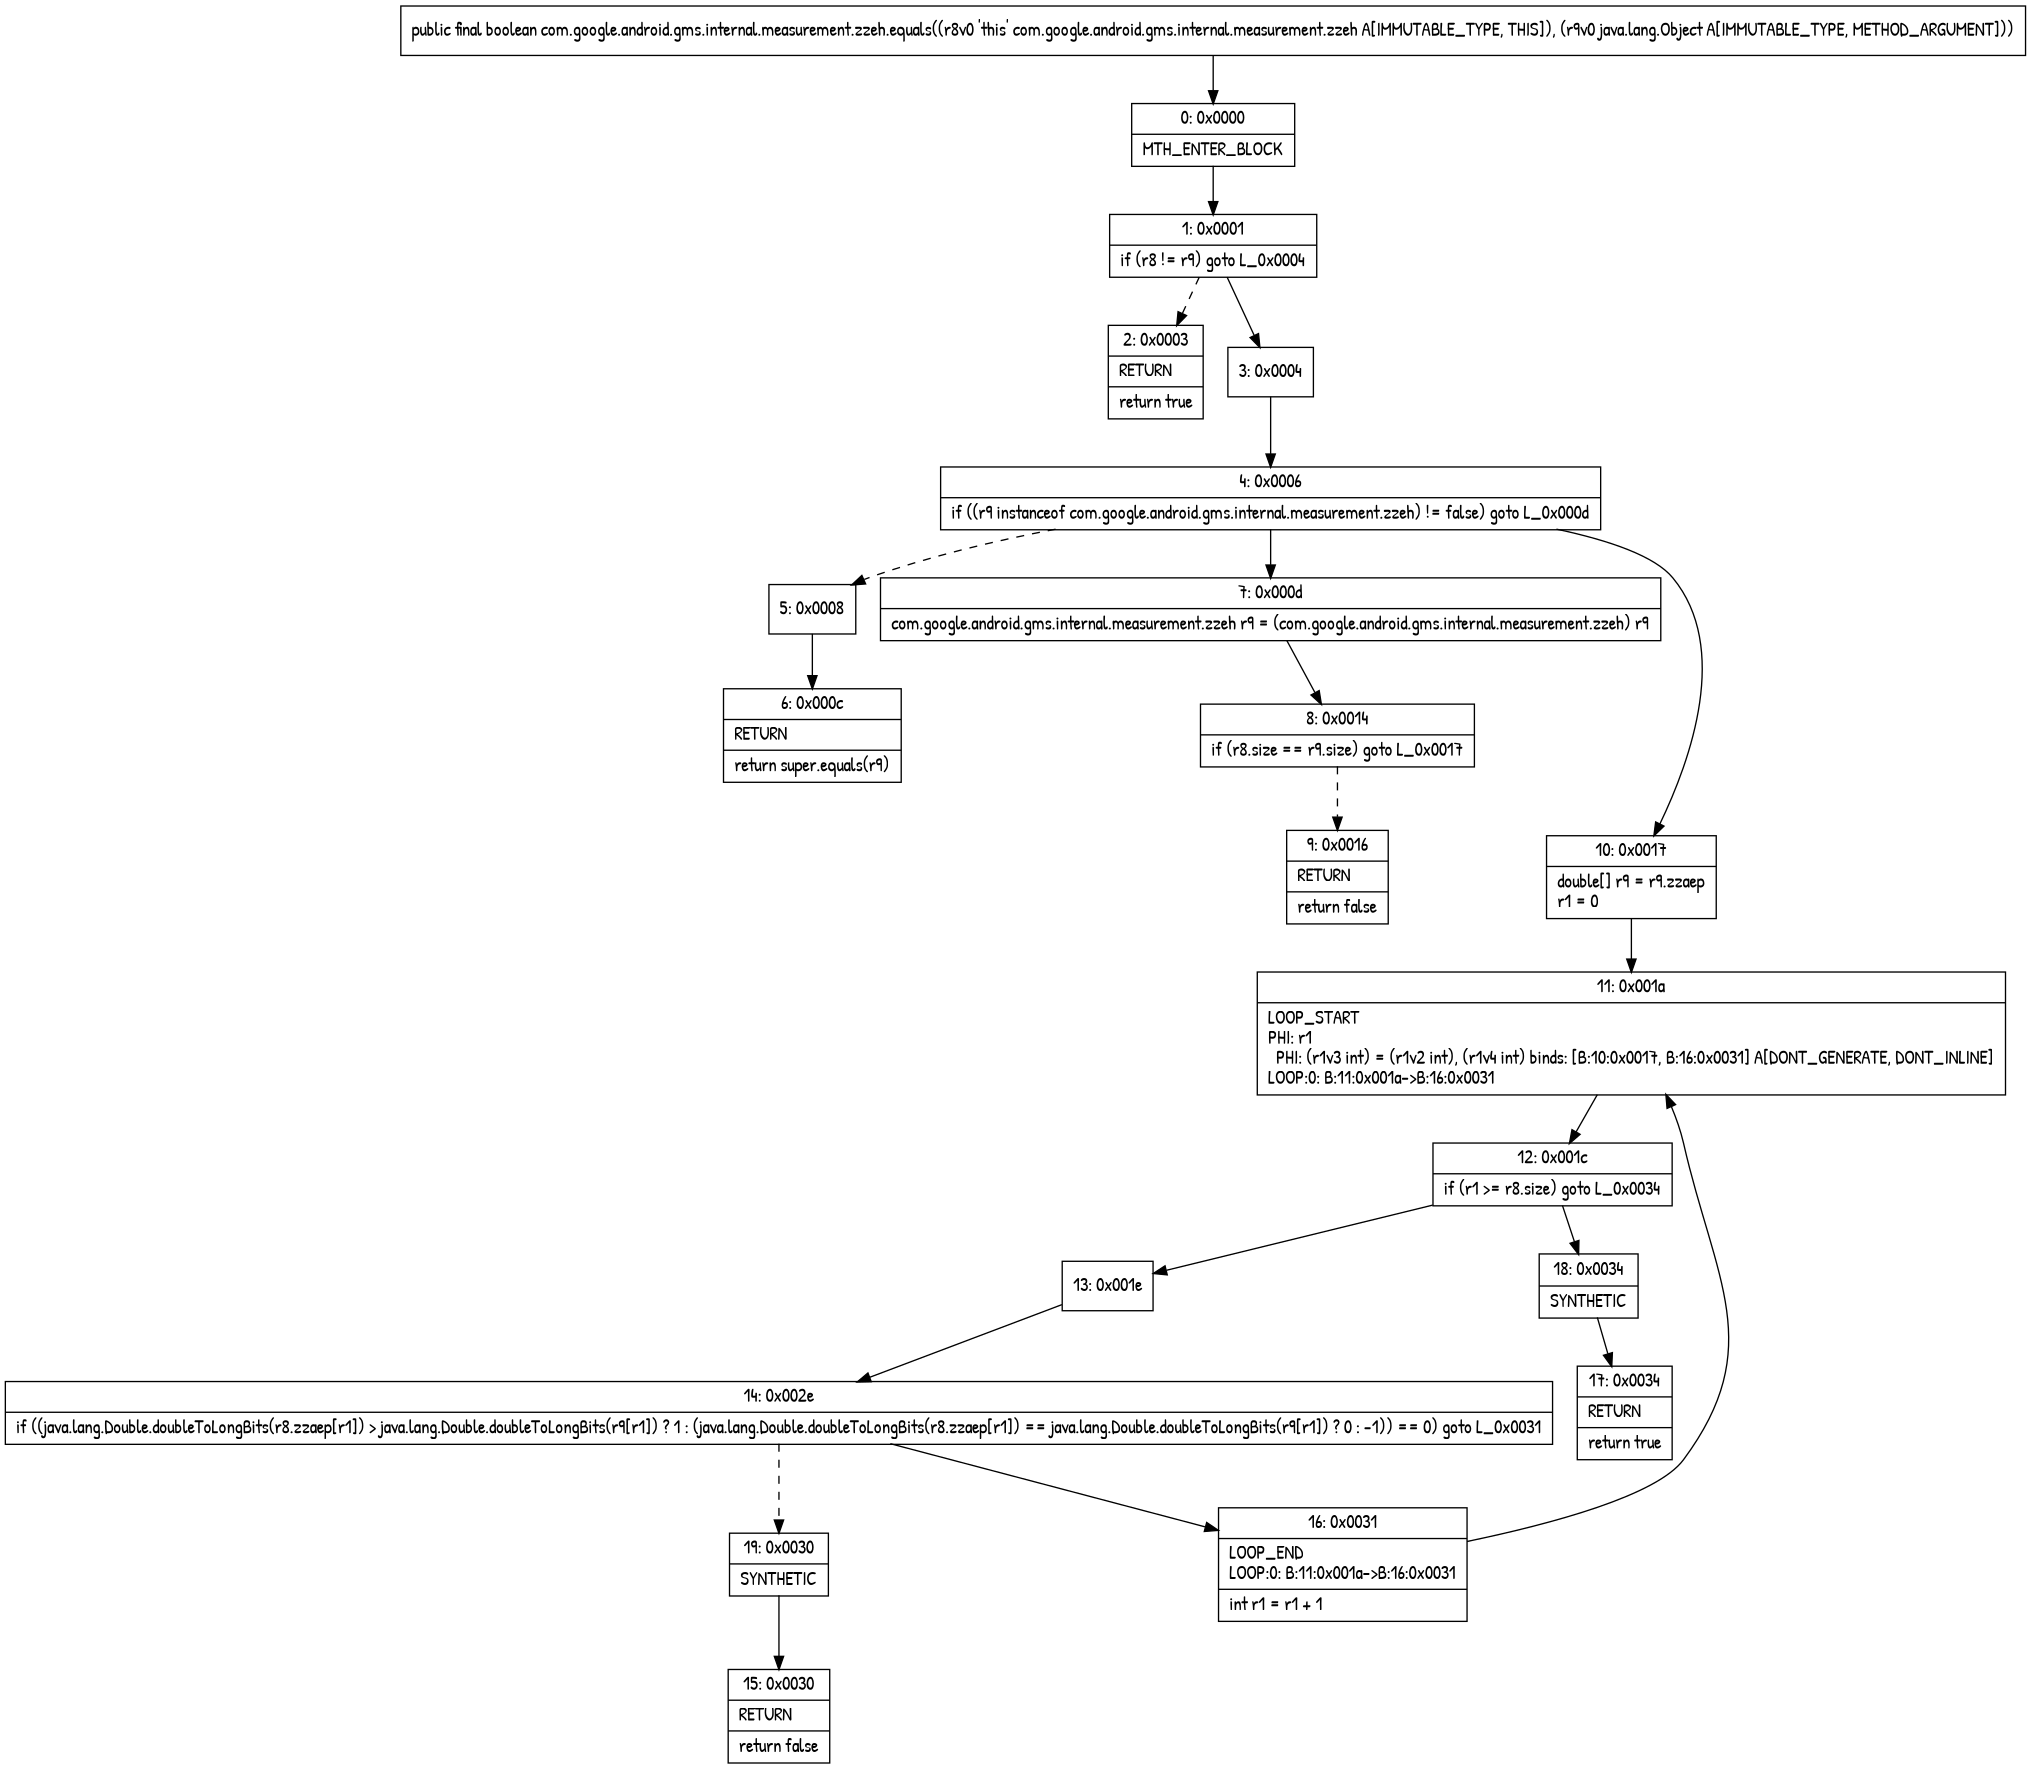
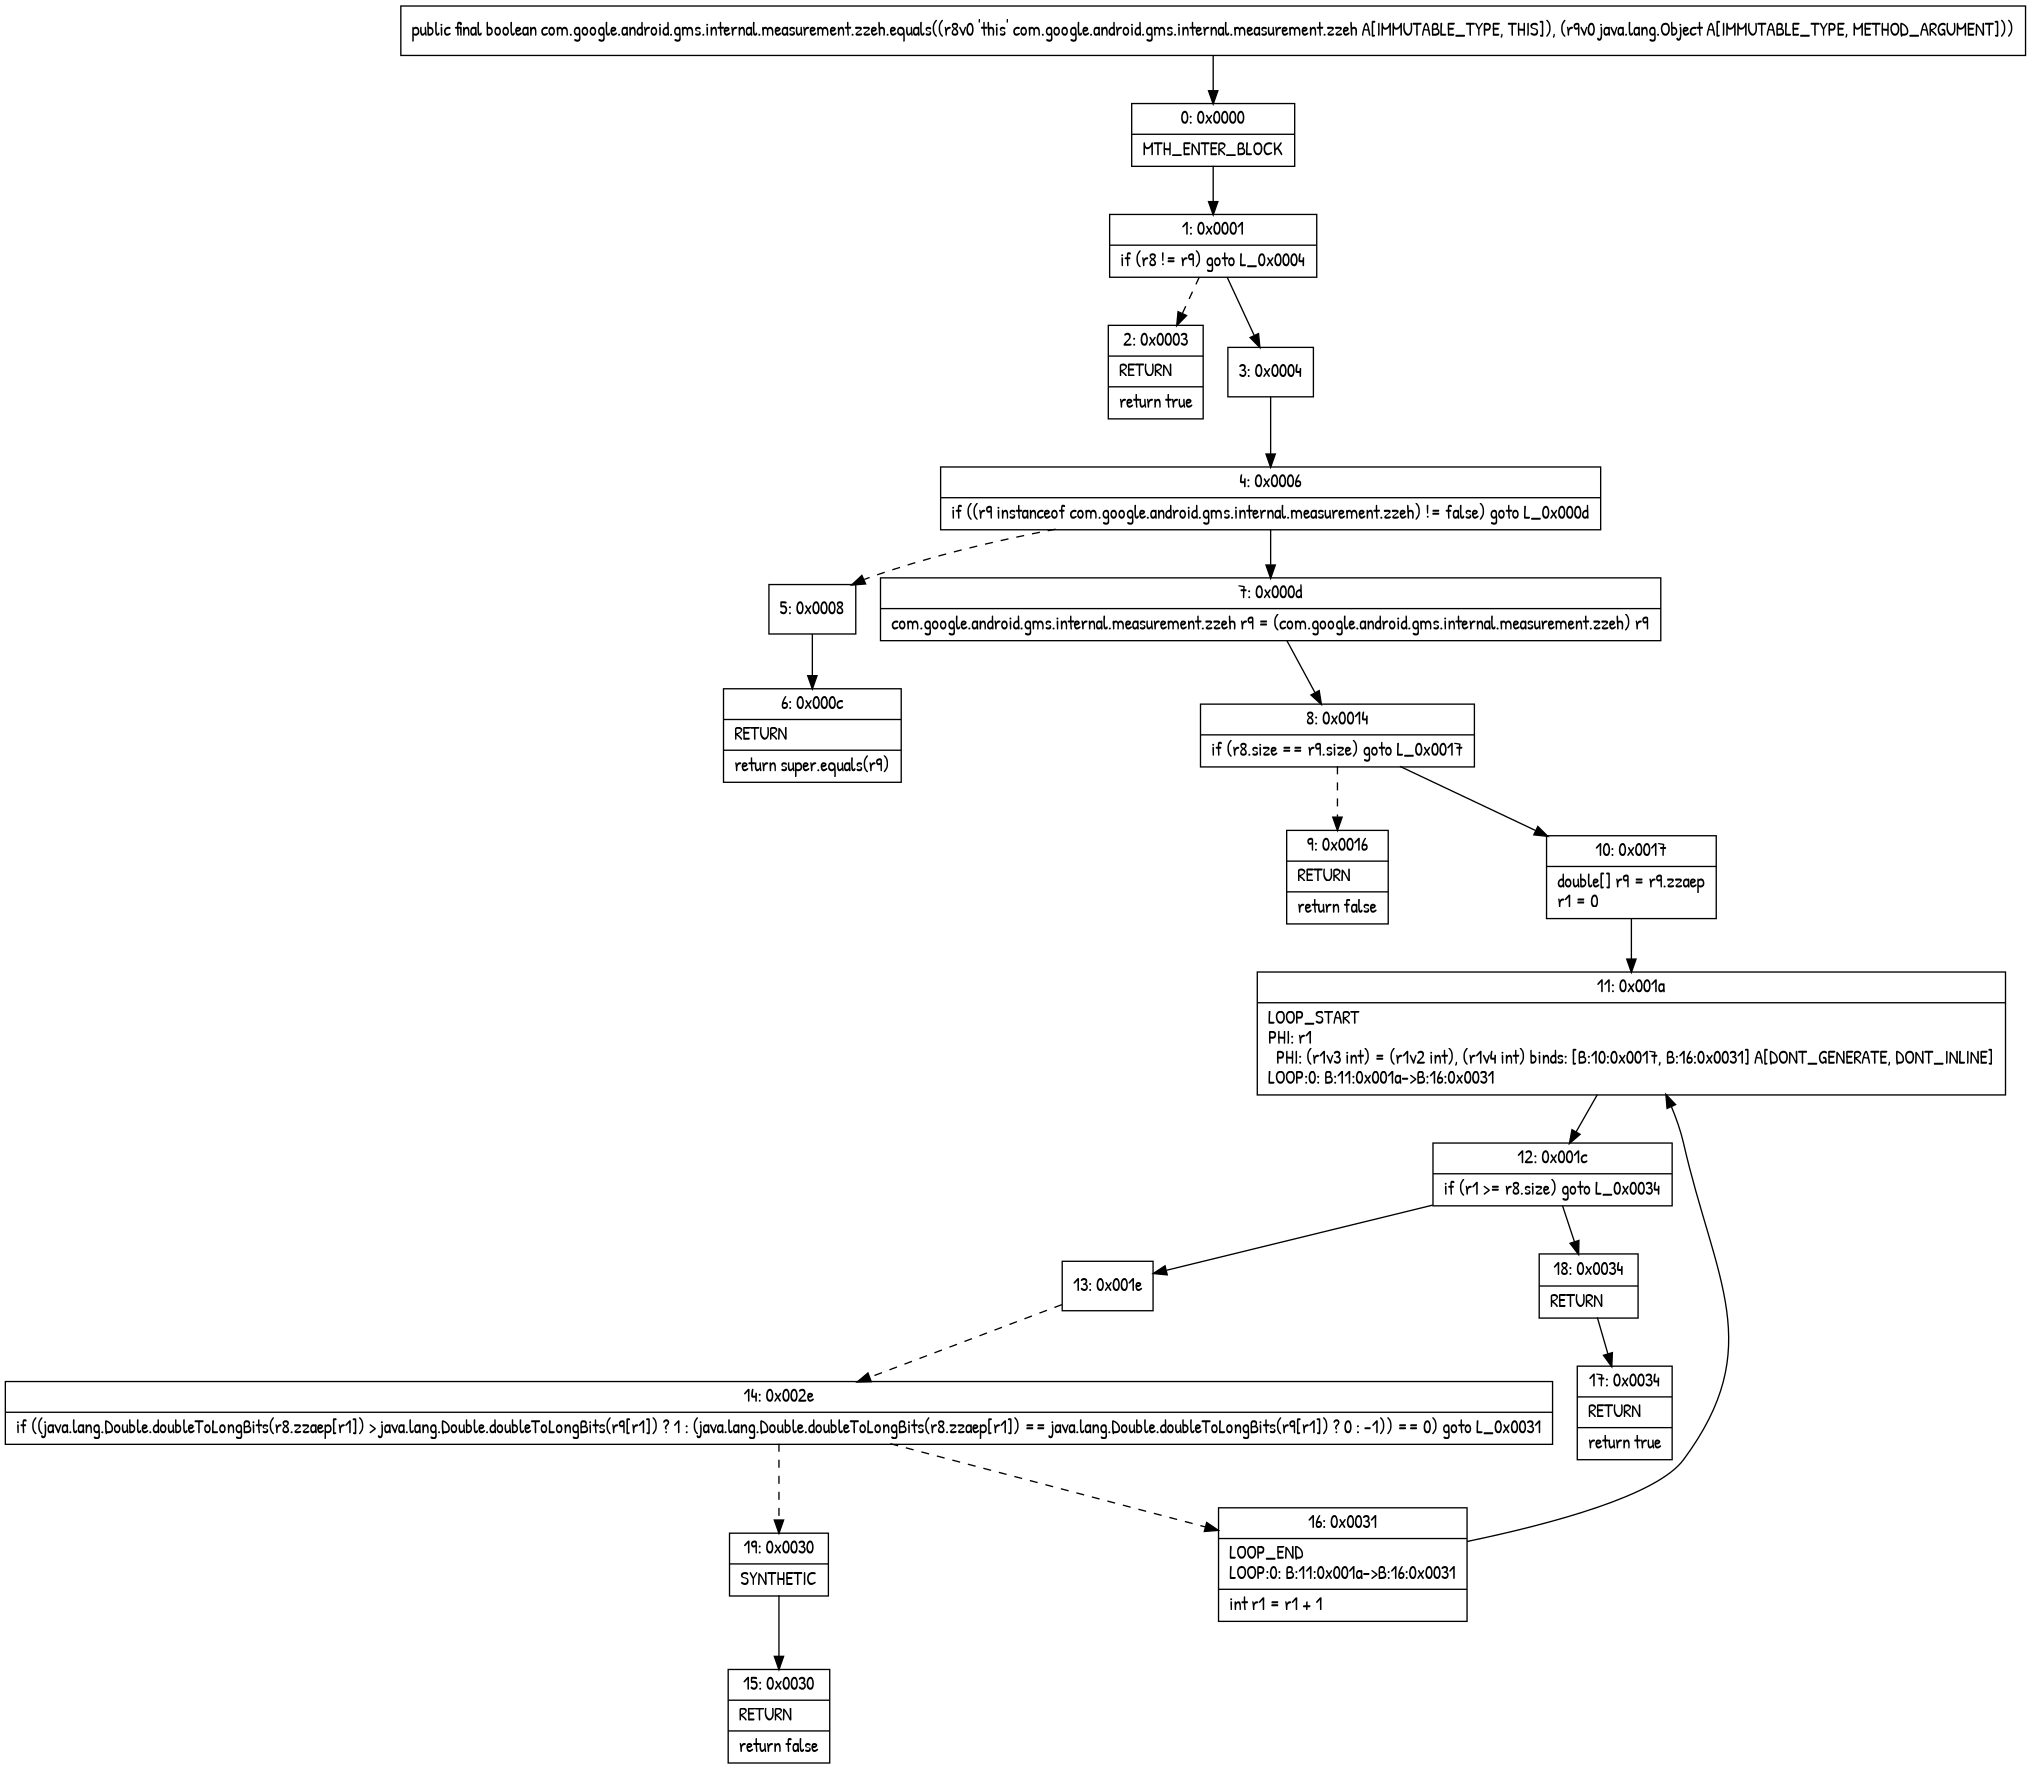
(1700, 637) -> (1468, 798)
(1589, 1301) -> (1577, 1301)
(966, 1341) -> (966, 1341)
(1048, 1485) -> (1048, 1485)
